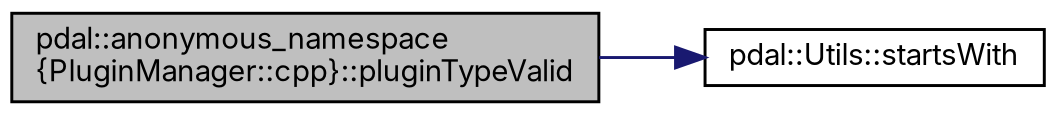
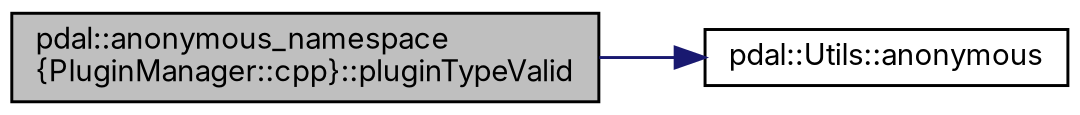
(875, 58) -> (886, 58)
